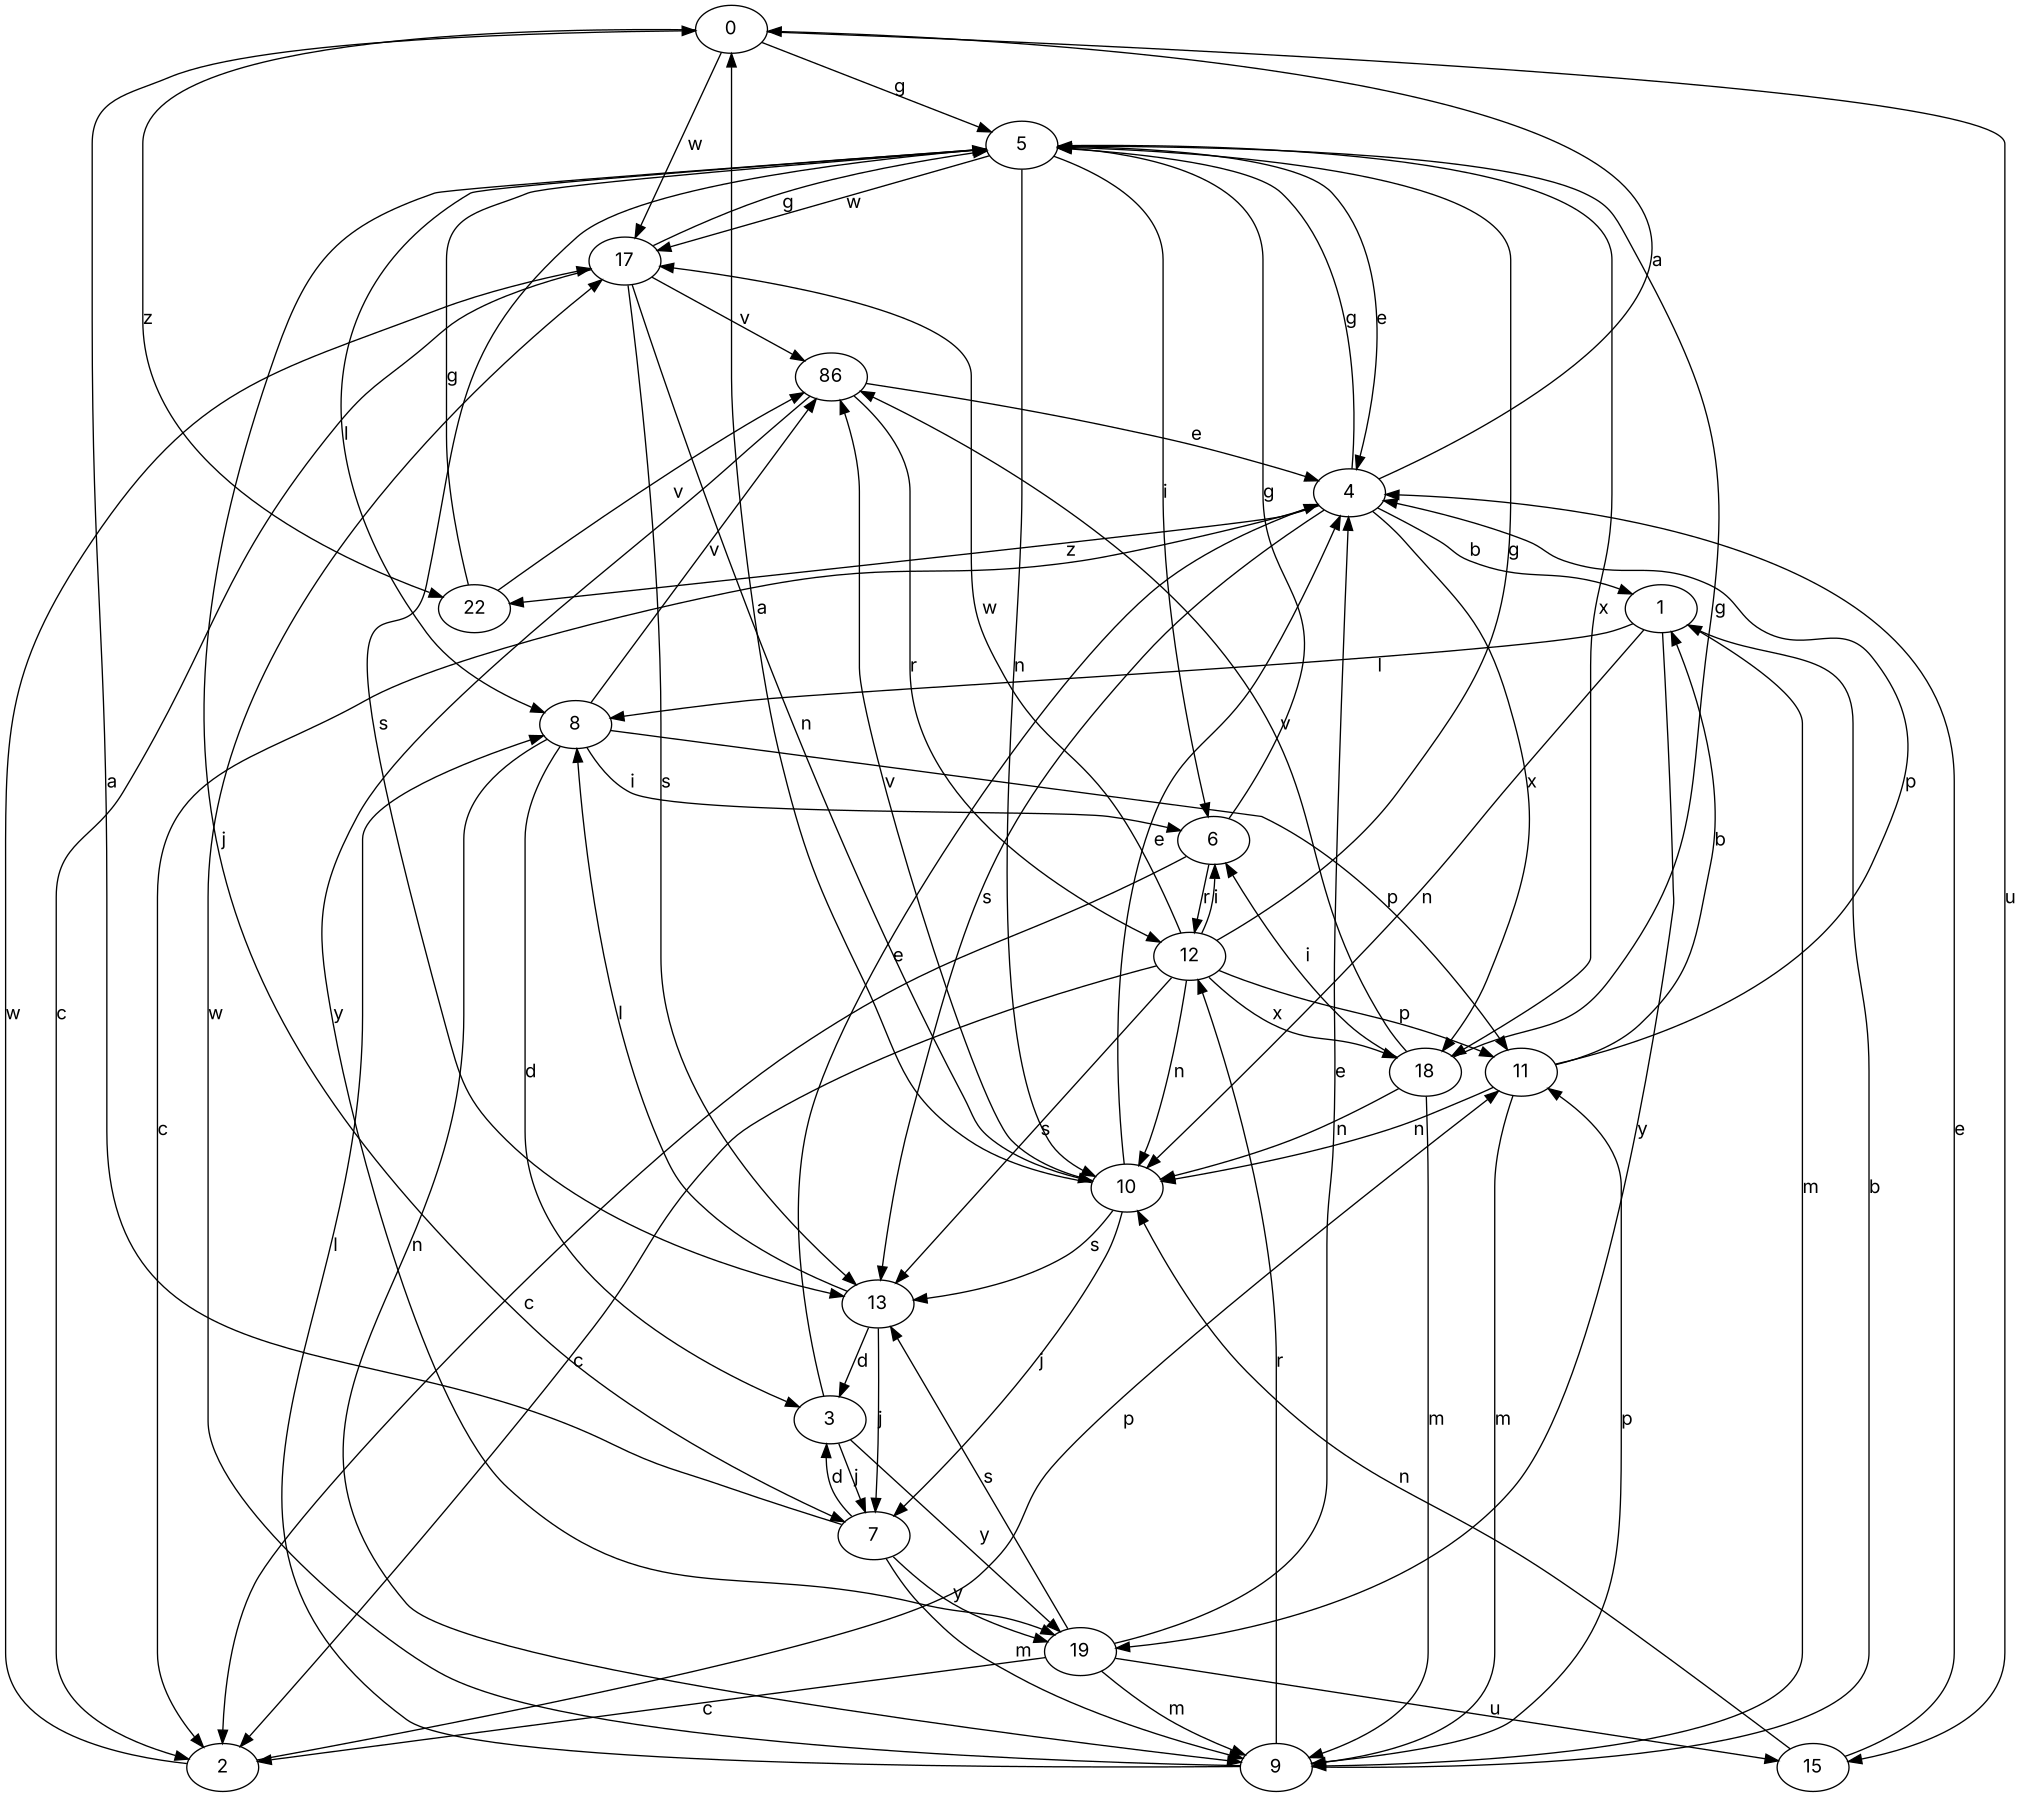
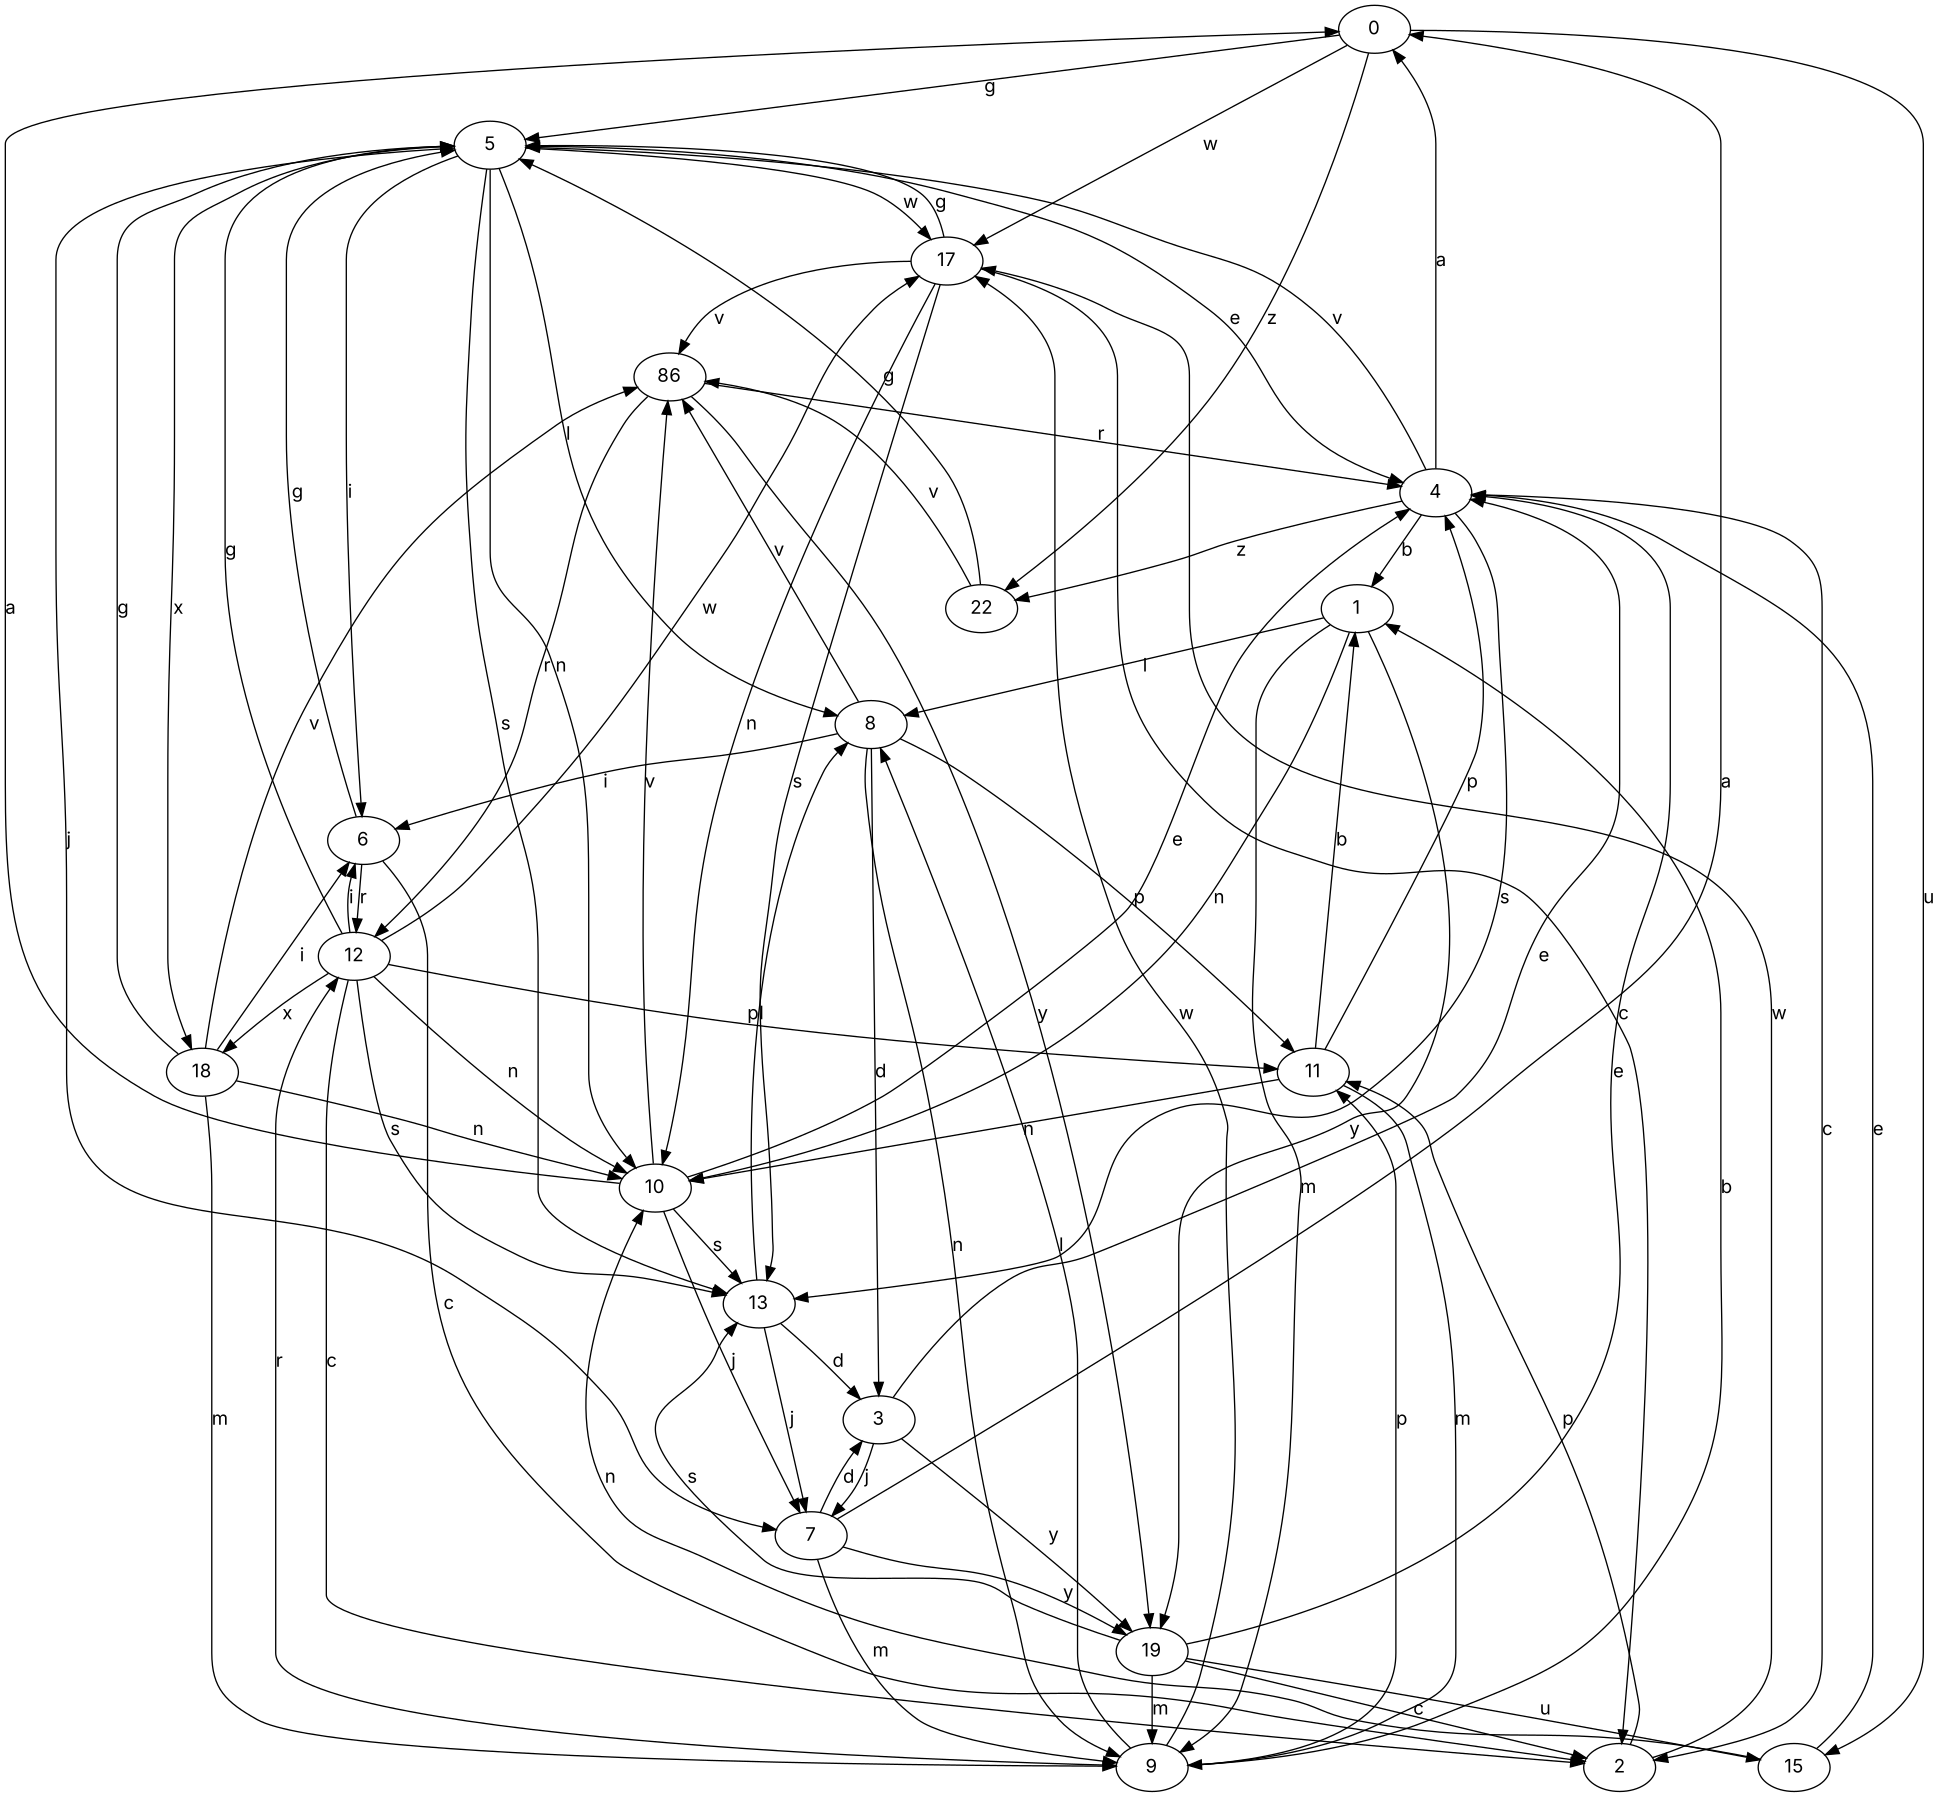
(1352, 319) -> (1337, 319)
(1197, 435) -> (1102, 435)
(1520, 745) -> none
